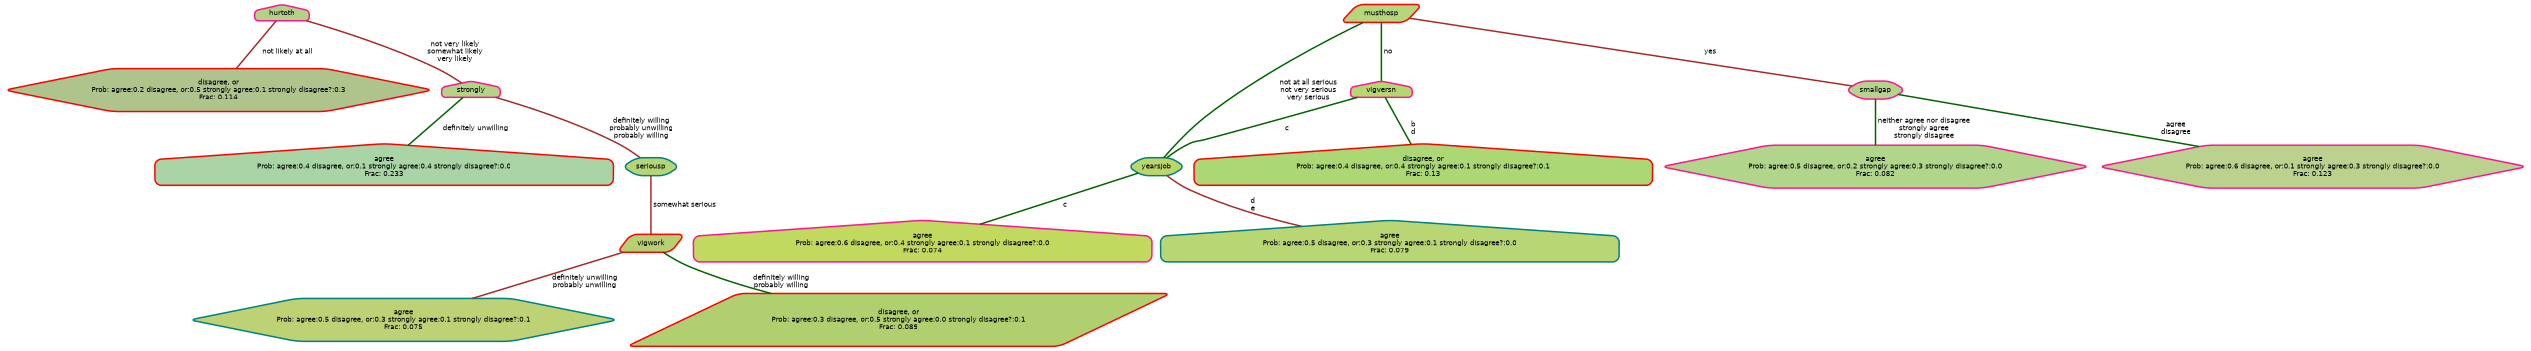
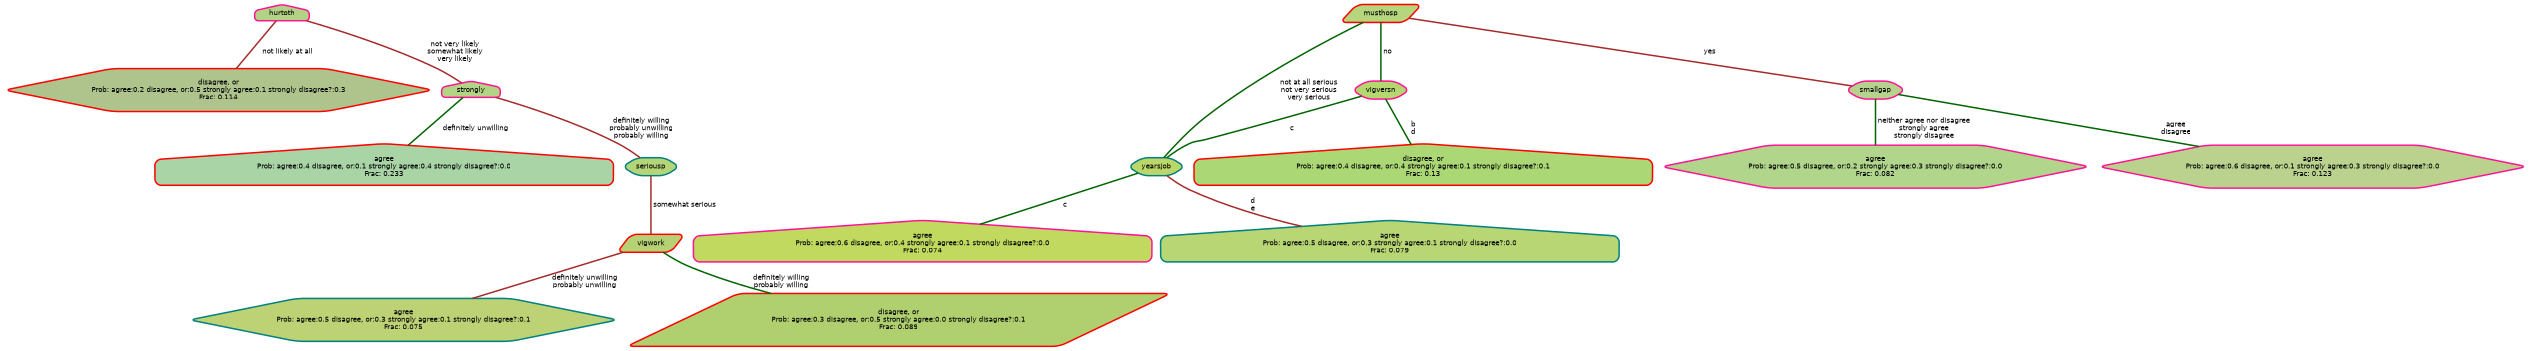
(1381, 90) -> (1381, 90)
